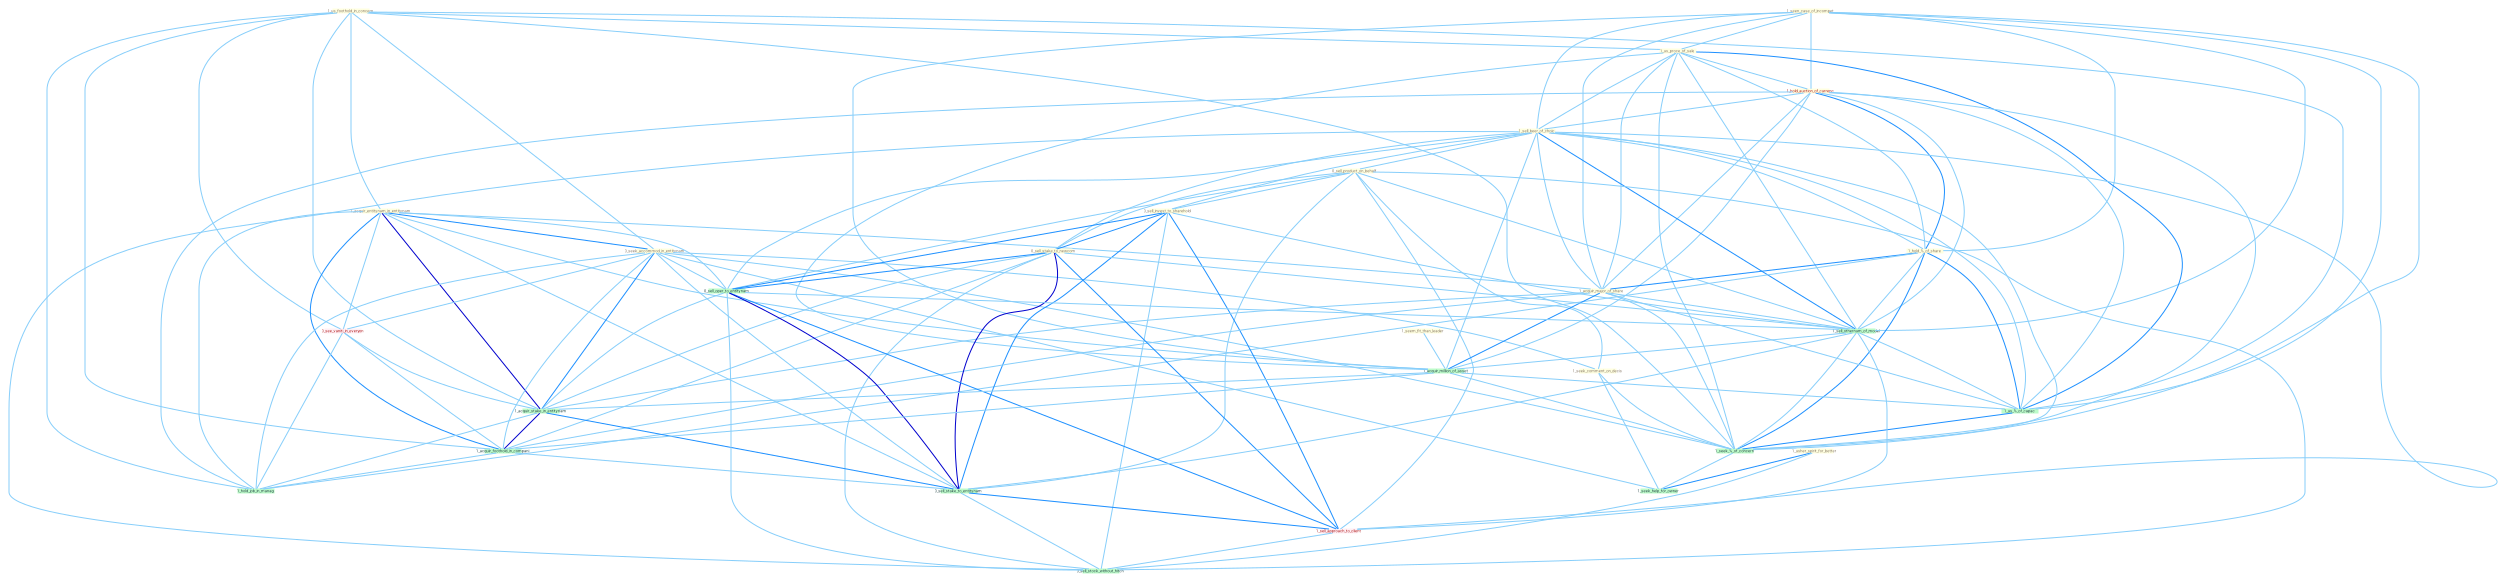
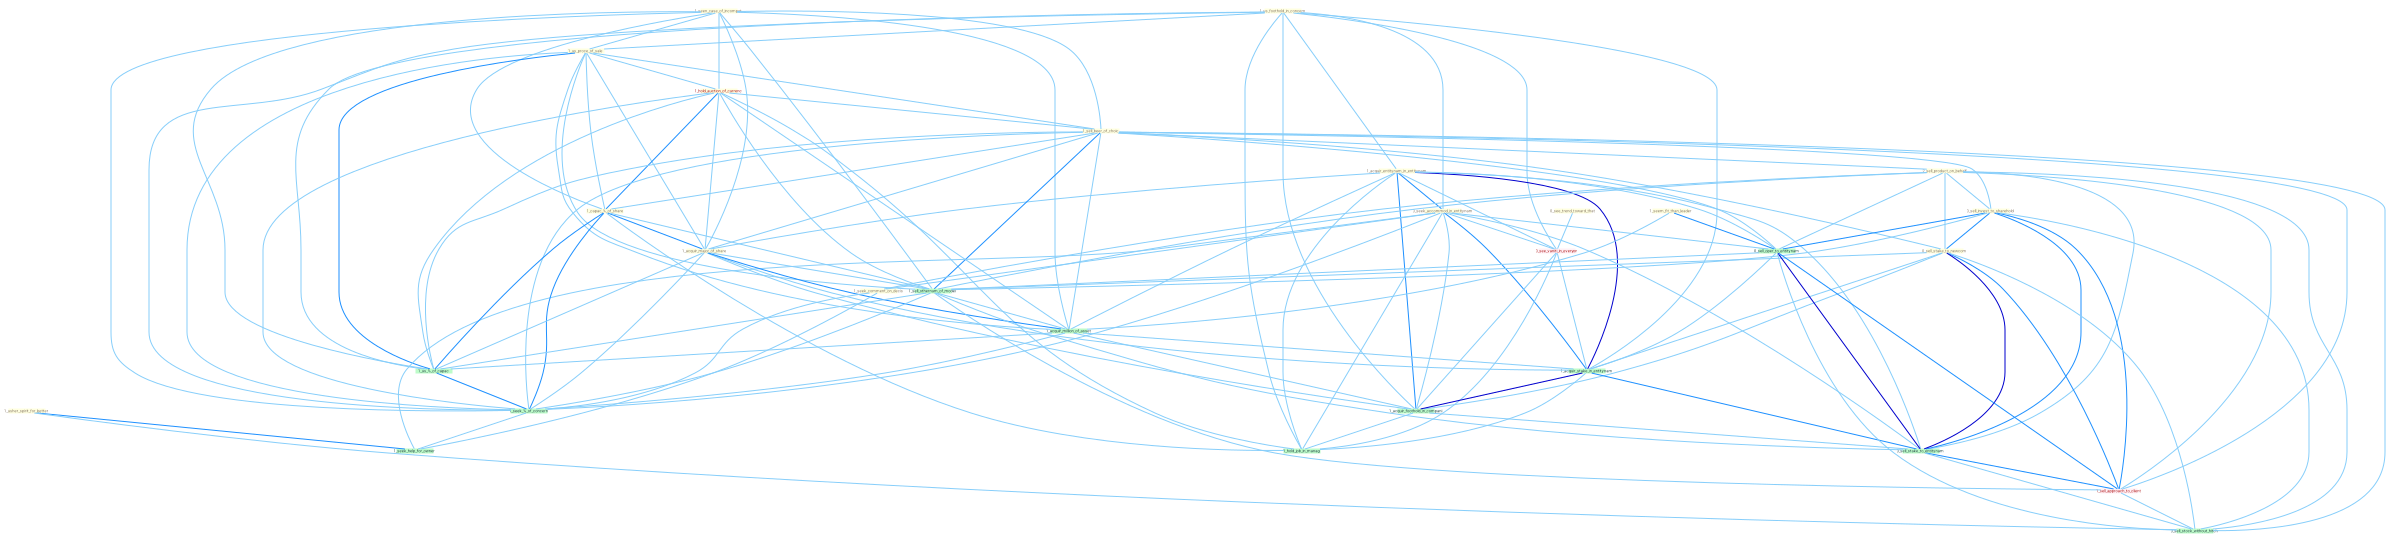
(1355, 171) -> (1945, 171)
none -> (1573, 211)
(1925, 251) -> (605, 211)
(890, 271) -> (1724, 231)
